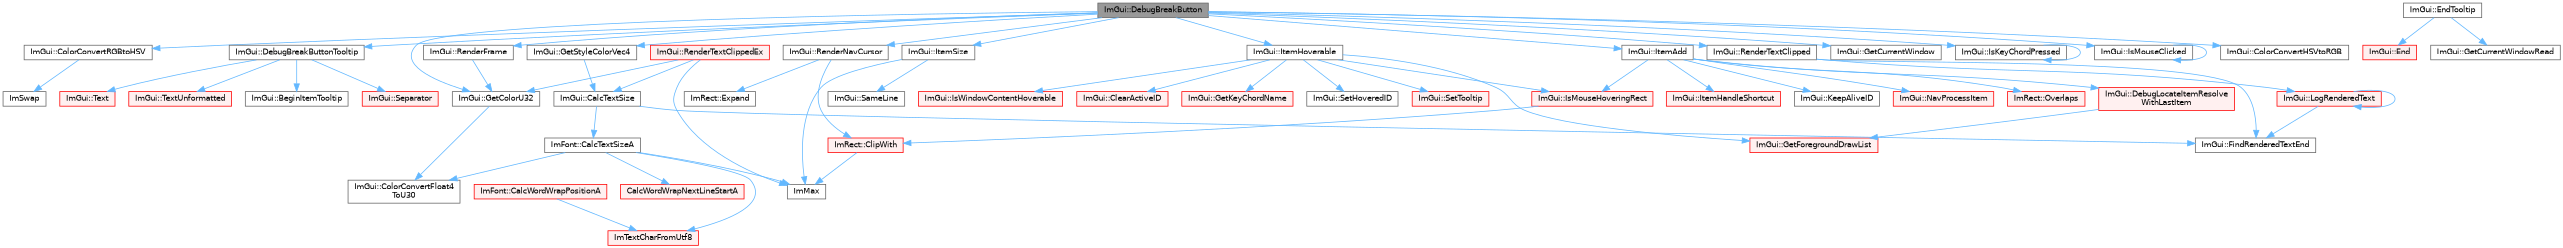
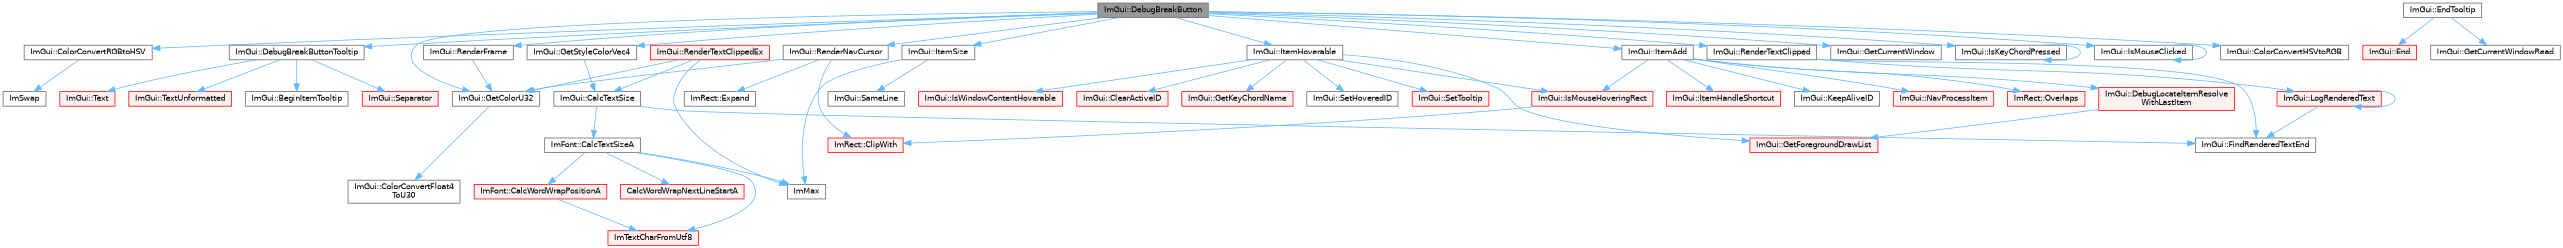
none -> (639, 76)
(511, 165) -> (570, 166)
(839, 166) -> none
